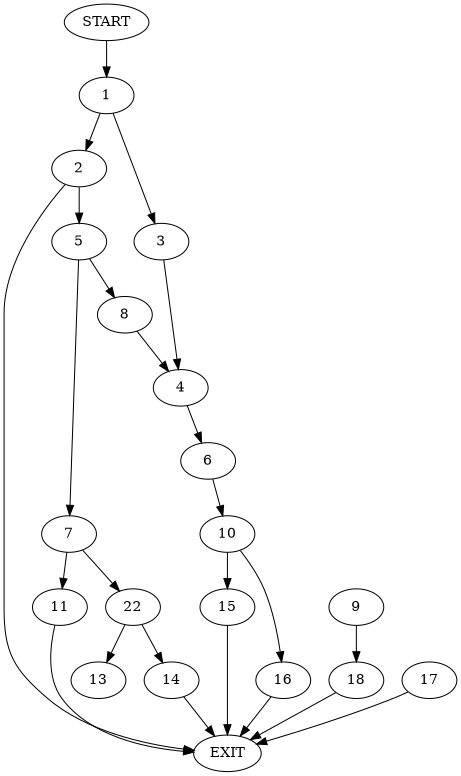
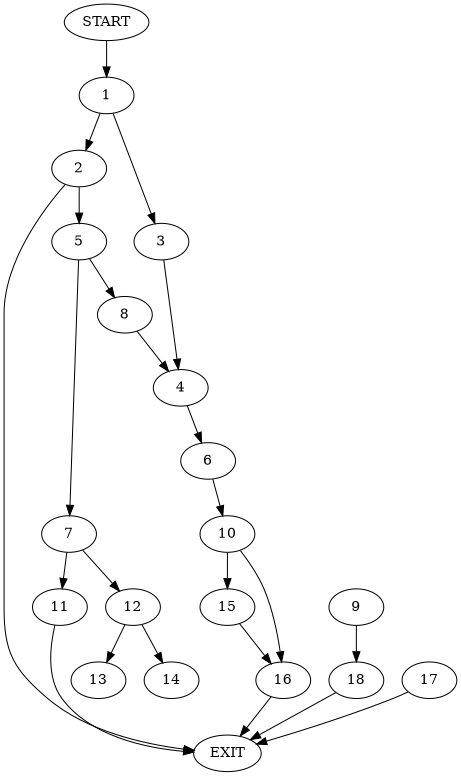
(133, 607) -> (133, 607)
(227, 675) -> (252, 640)
(196, 712) -> none
